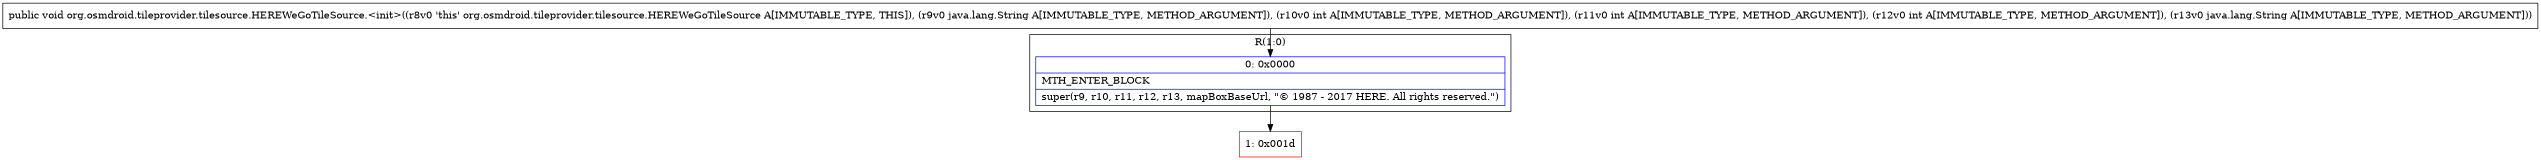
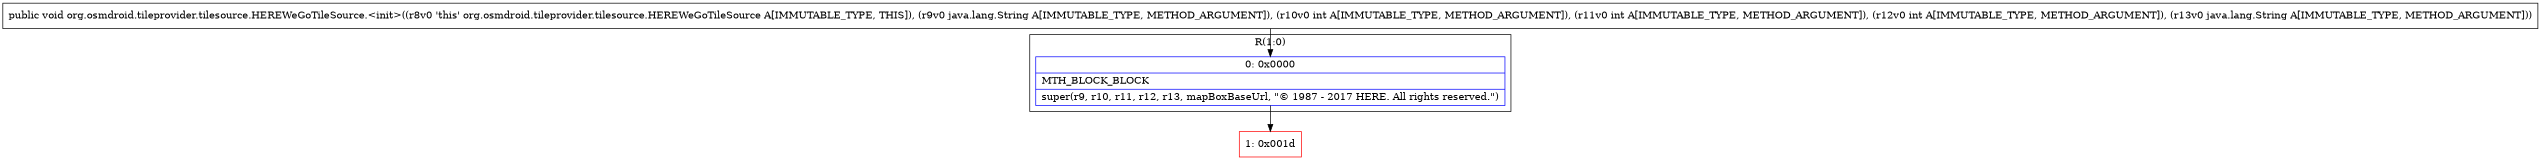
(1096, 81) -> (1095, 81)
